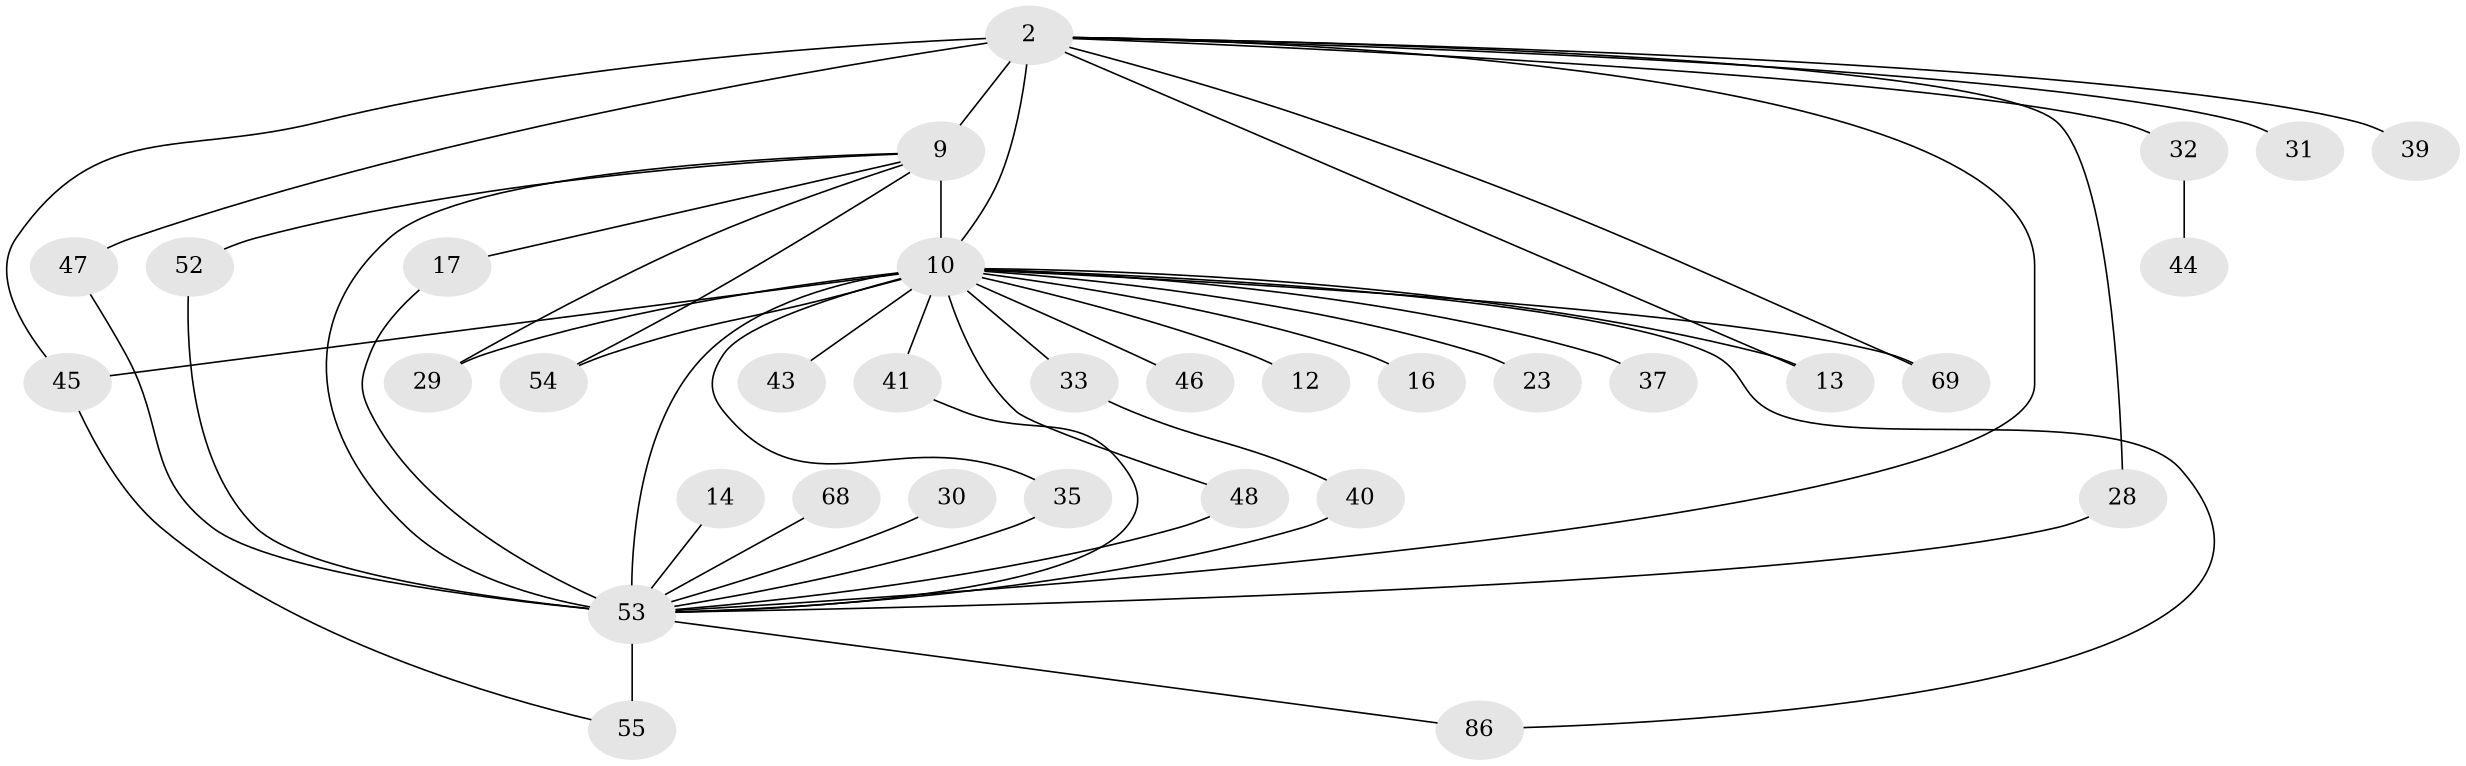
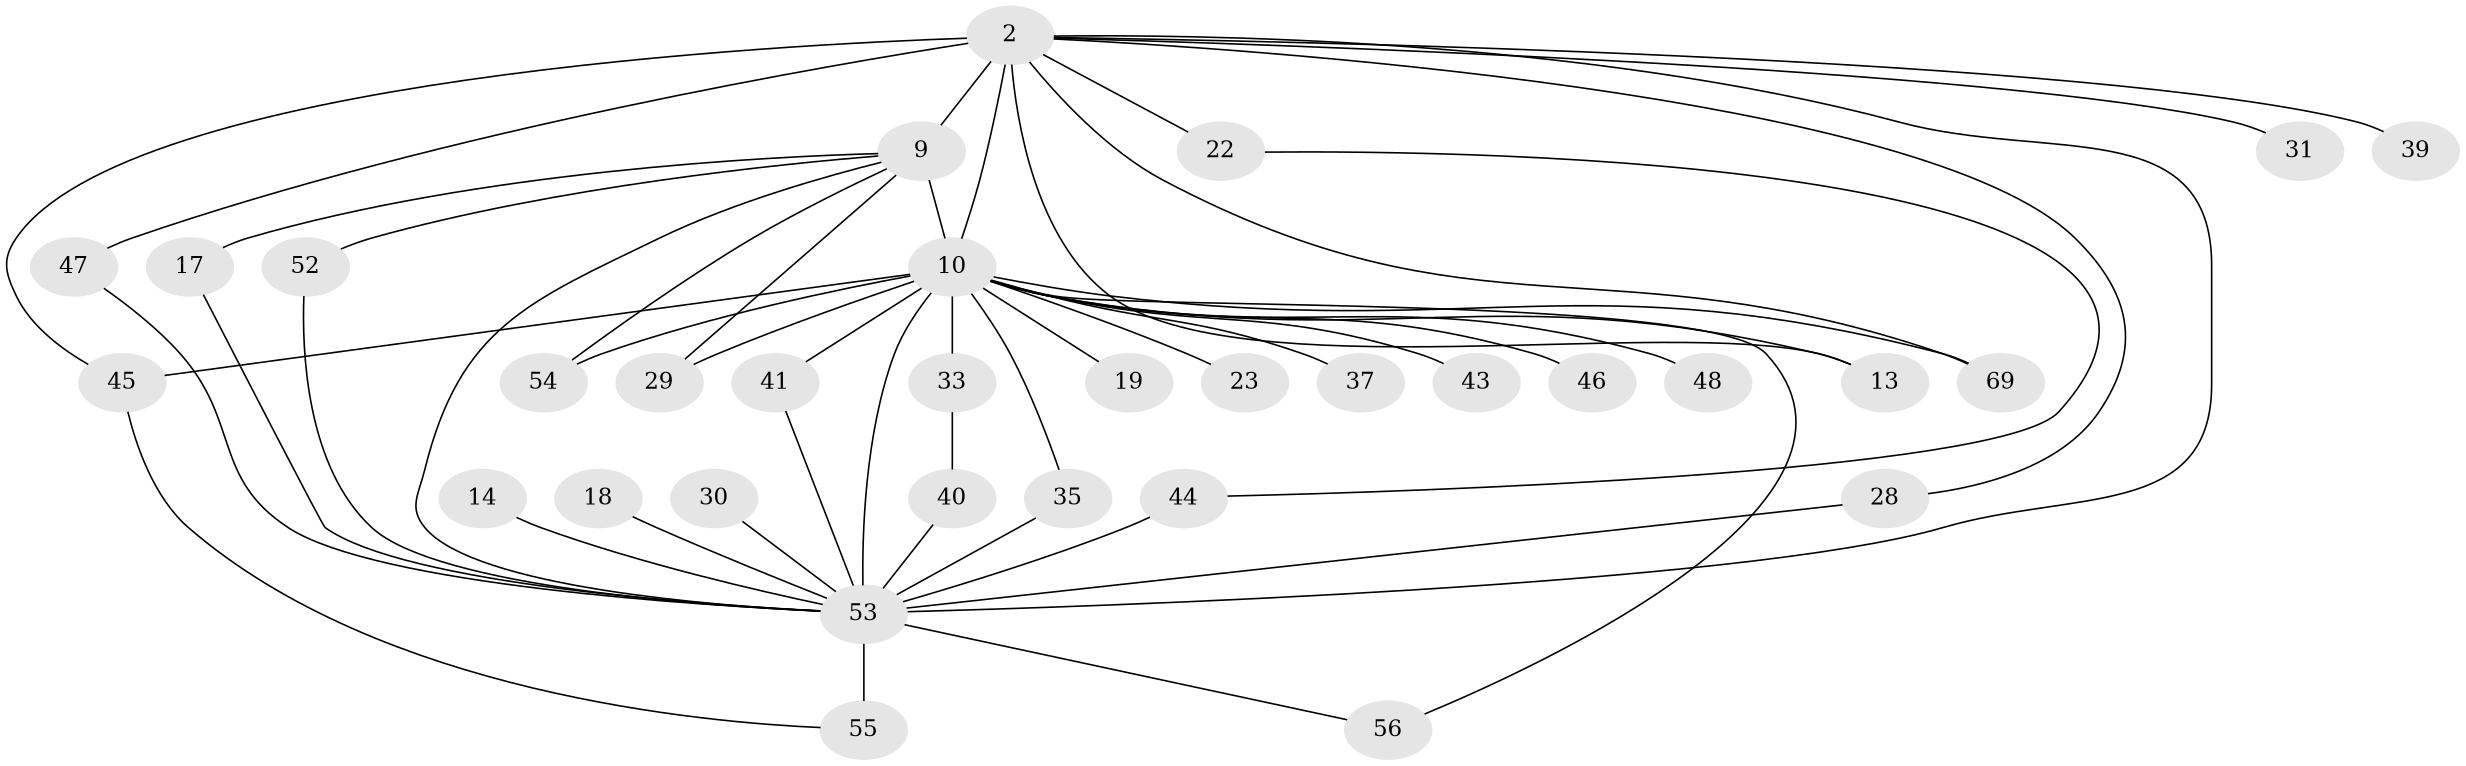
(2184, 151) -> (1221, 151)
(1306, 383) -> none
(1422, 383) -> (1129, 383)
(836, 499) -> (598, 499)
(945, 577) -> (1028, 563)
(1480, 730) -> (1388, 730)
